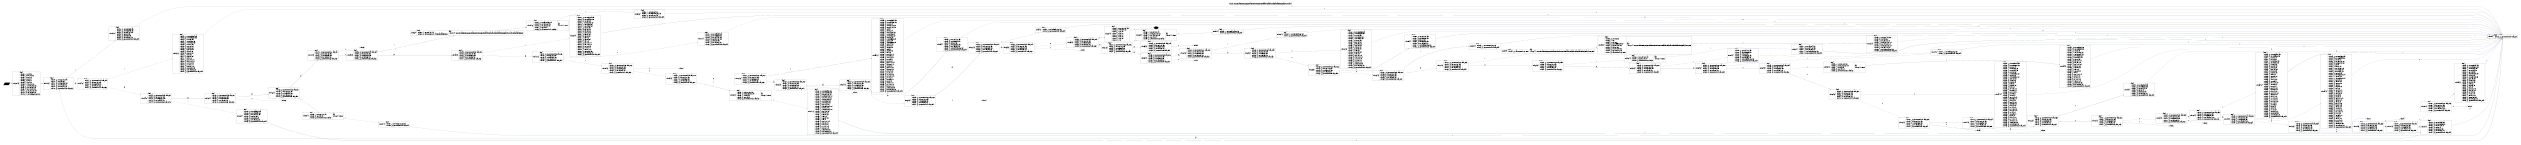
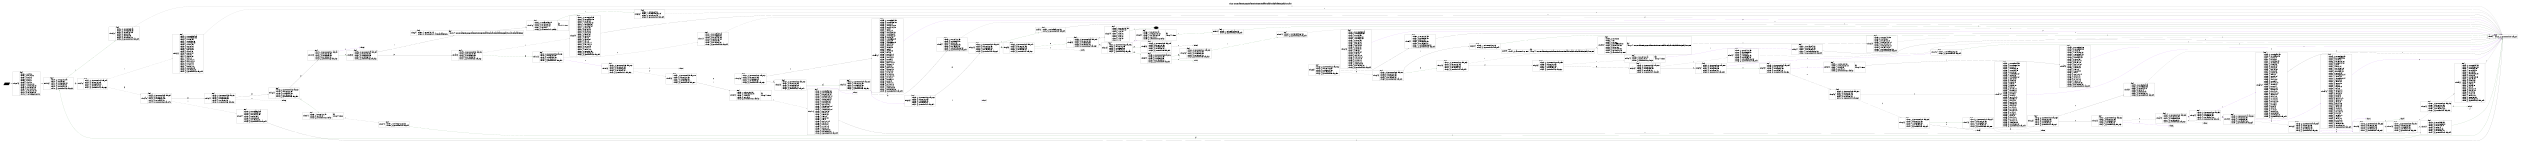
(1260, 53) -> none
